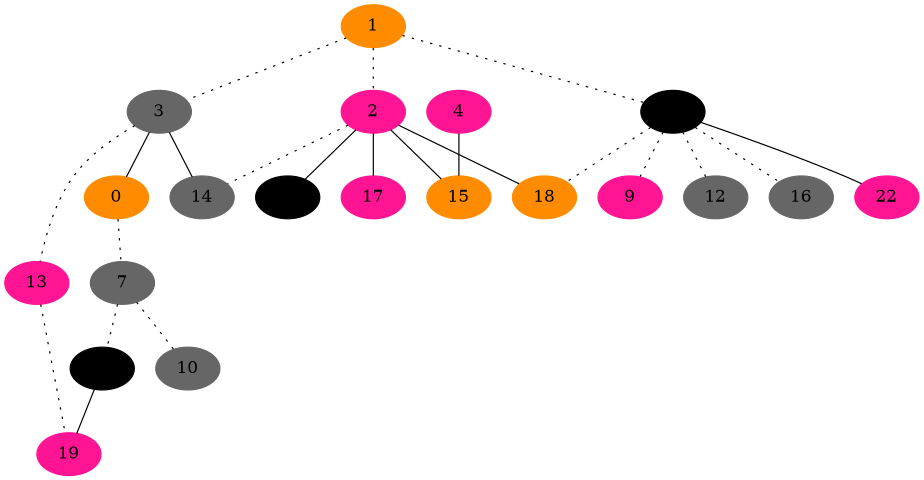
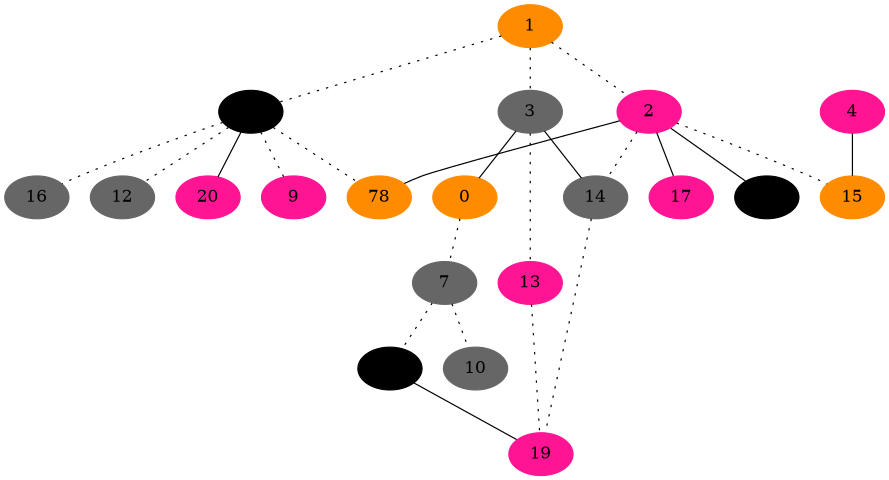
(416, 154) -> (752, 152)
(545, 197) -> (379, 197)
(887, 197) -> (208, 197)
none -> (568, 326)
